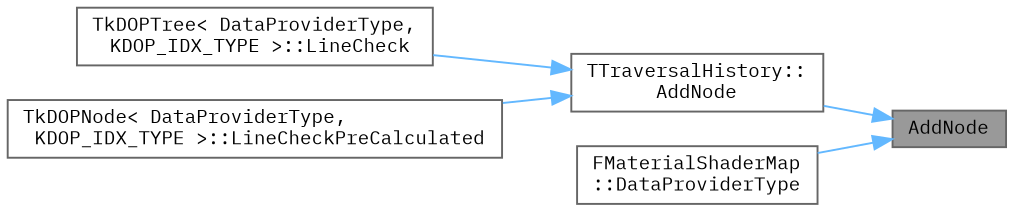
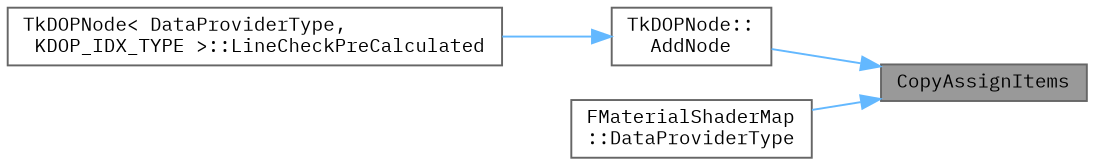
(255, 37) -> none
(697, 83) -> (692, 37)
(949, 129) -> (984, 83)
